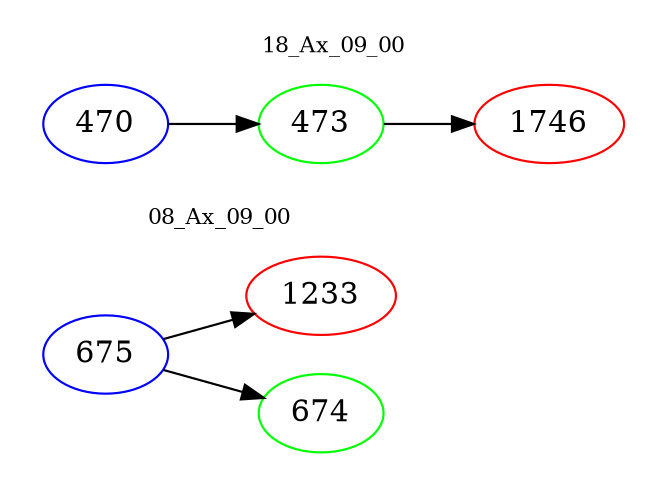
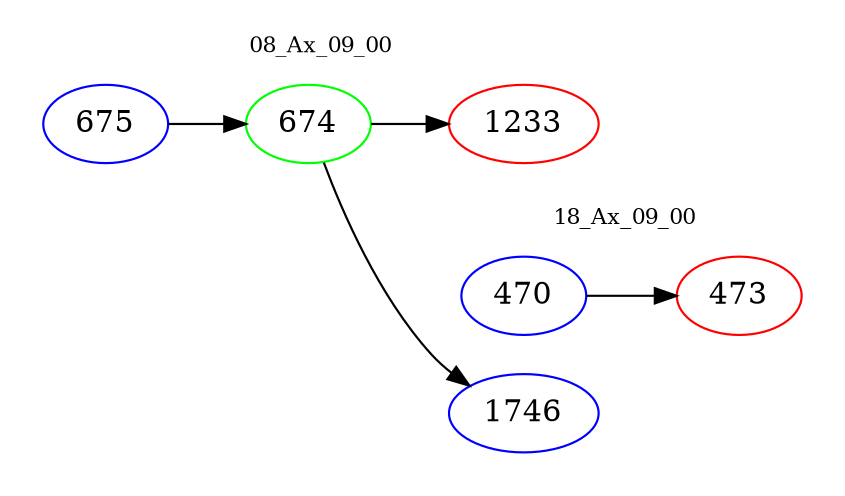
(321, 124) -> (739, 296)
(418, 124) -> (376, 275)
(549, 124) -> (524, 413)
(198, 329) -> (399, 124)
